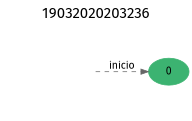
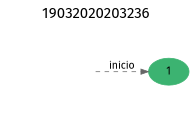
(169, 72) -> (169, 72)
